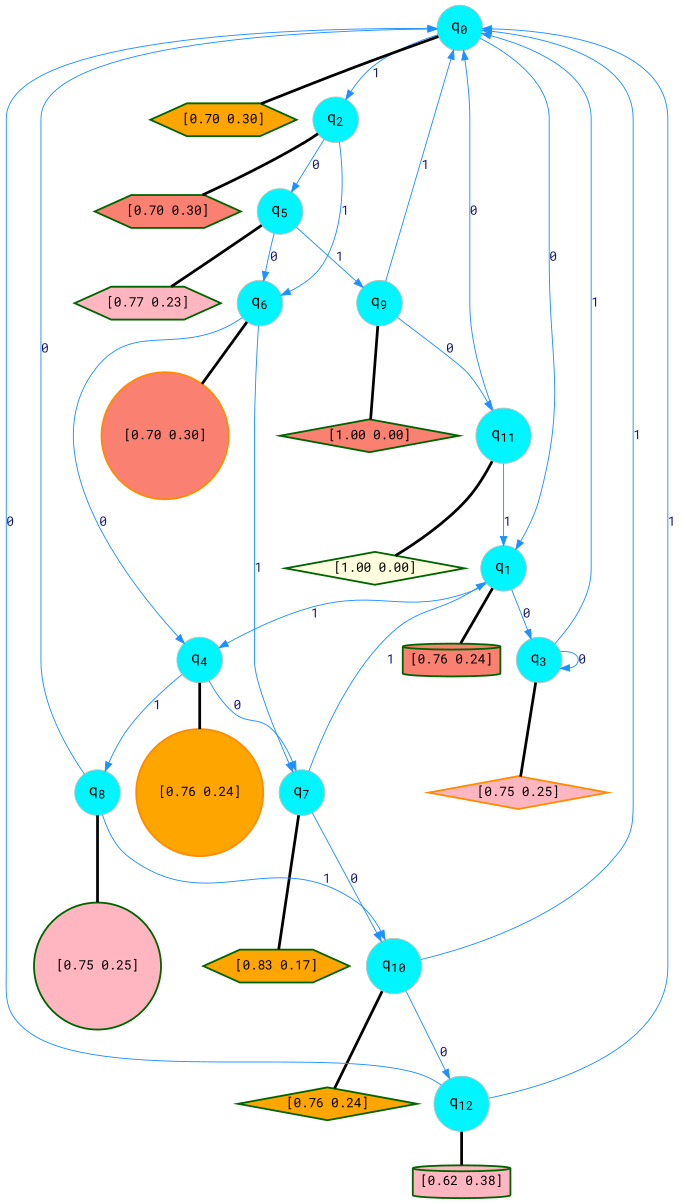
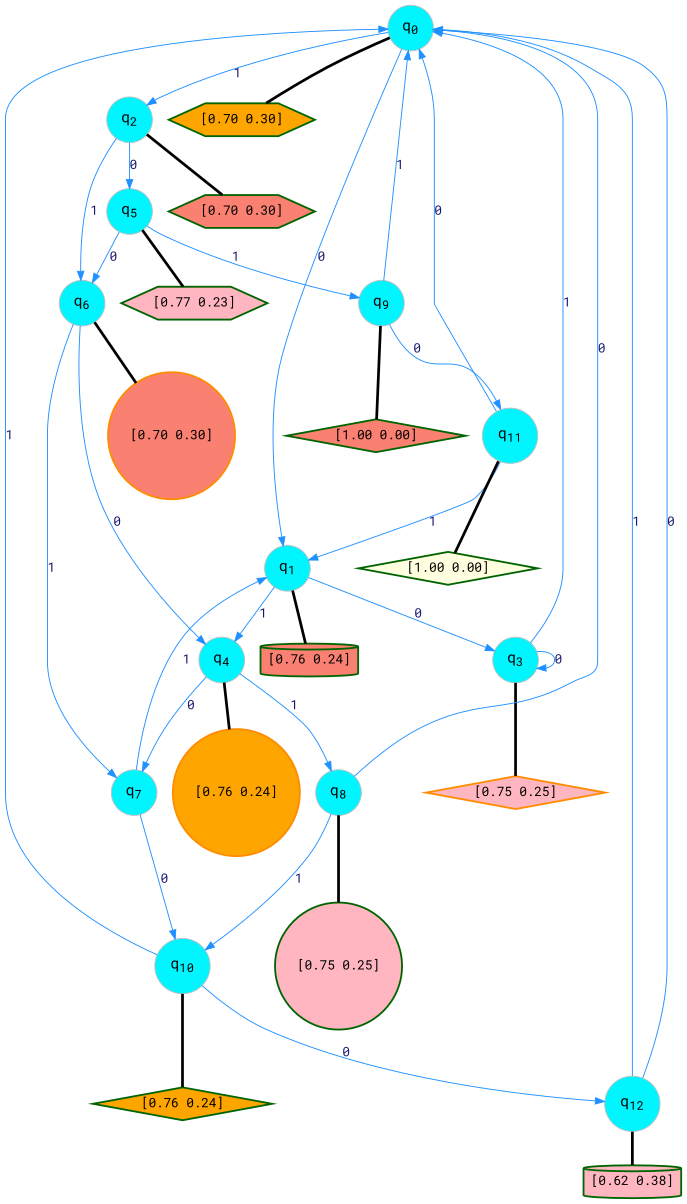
(276, 966) -> none
